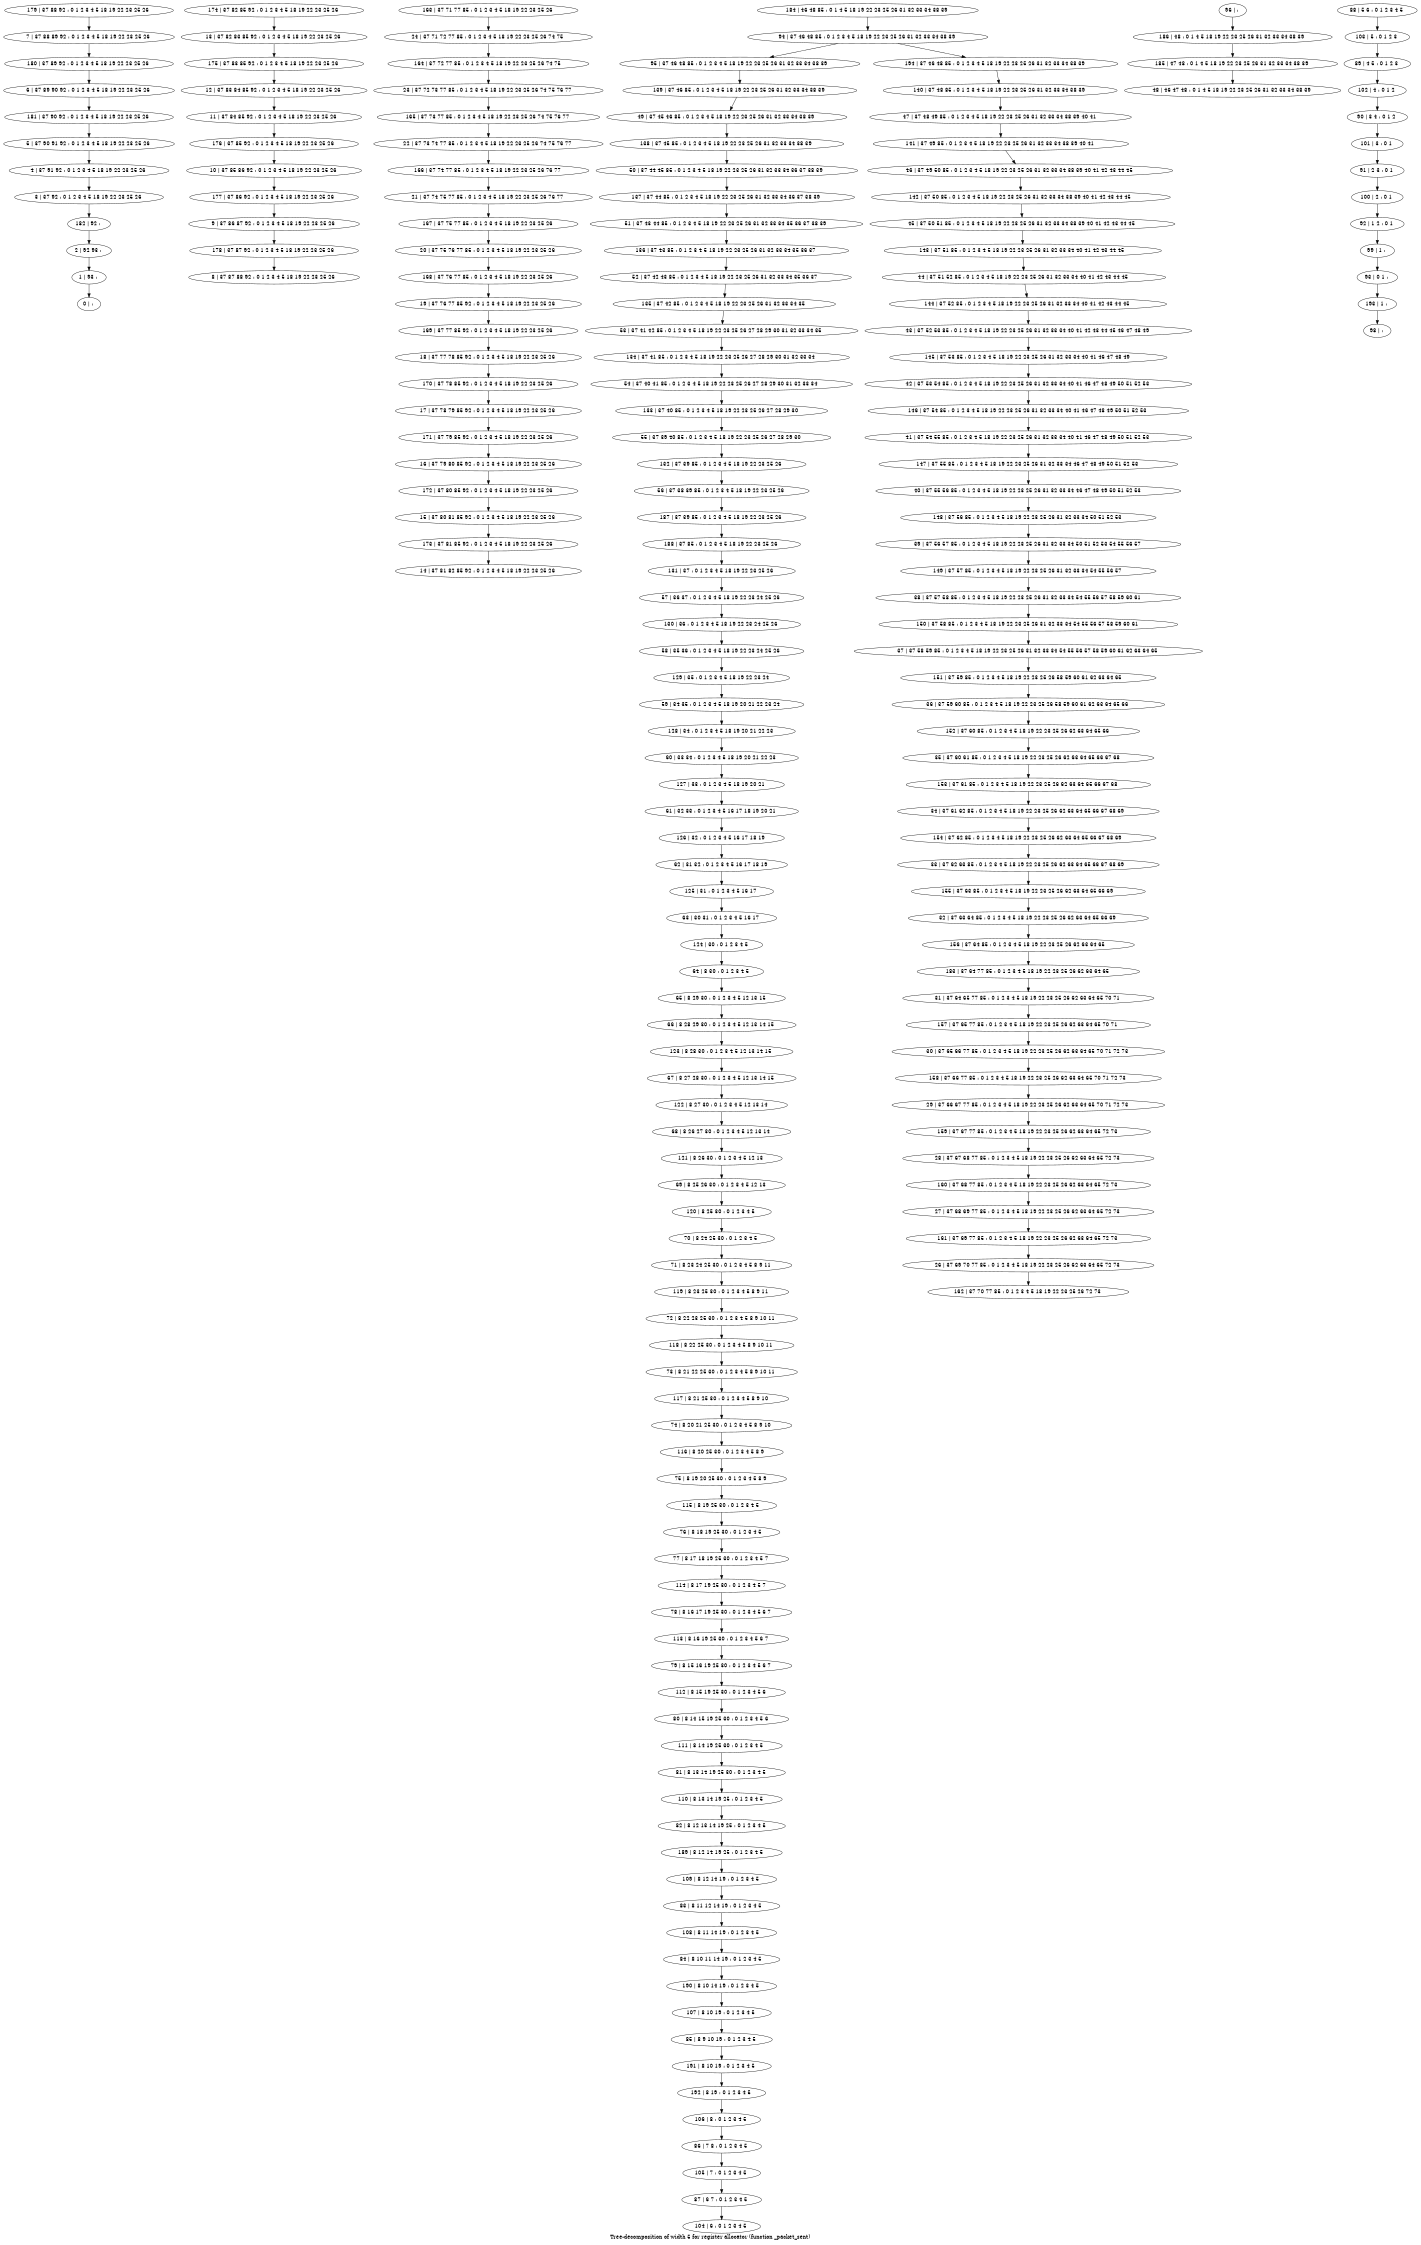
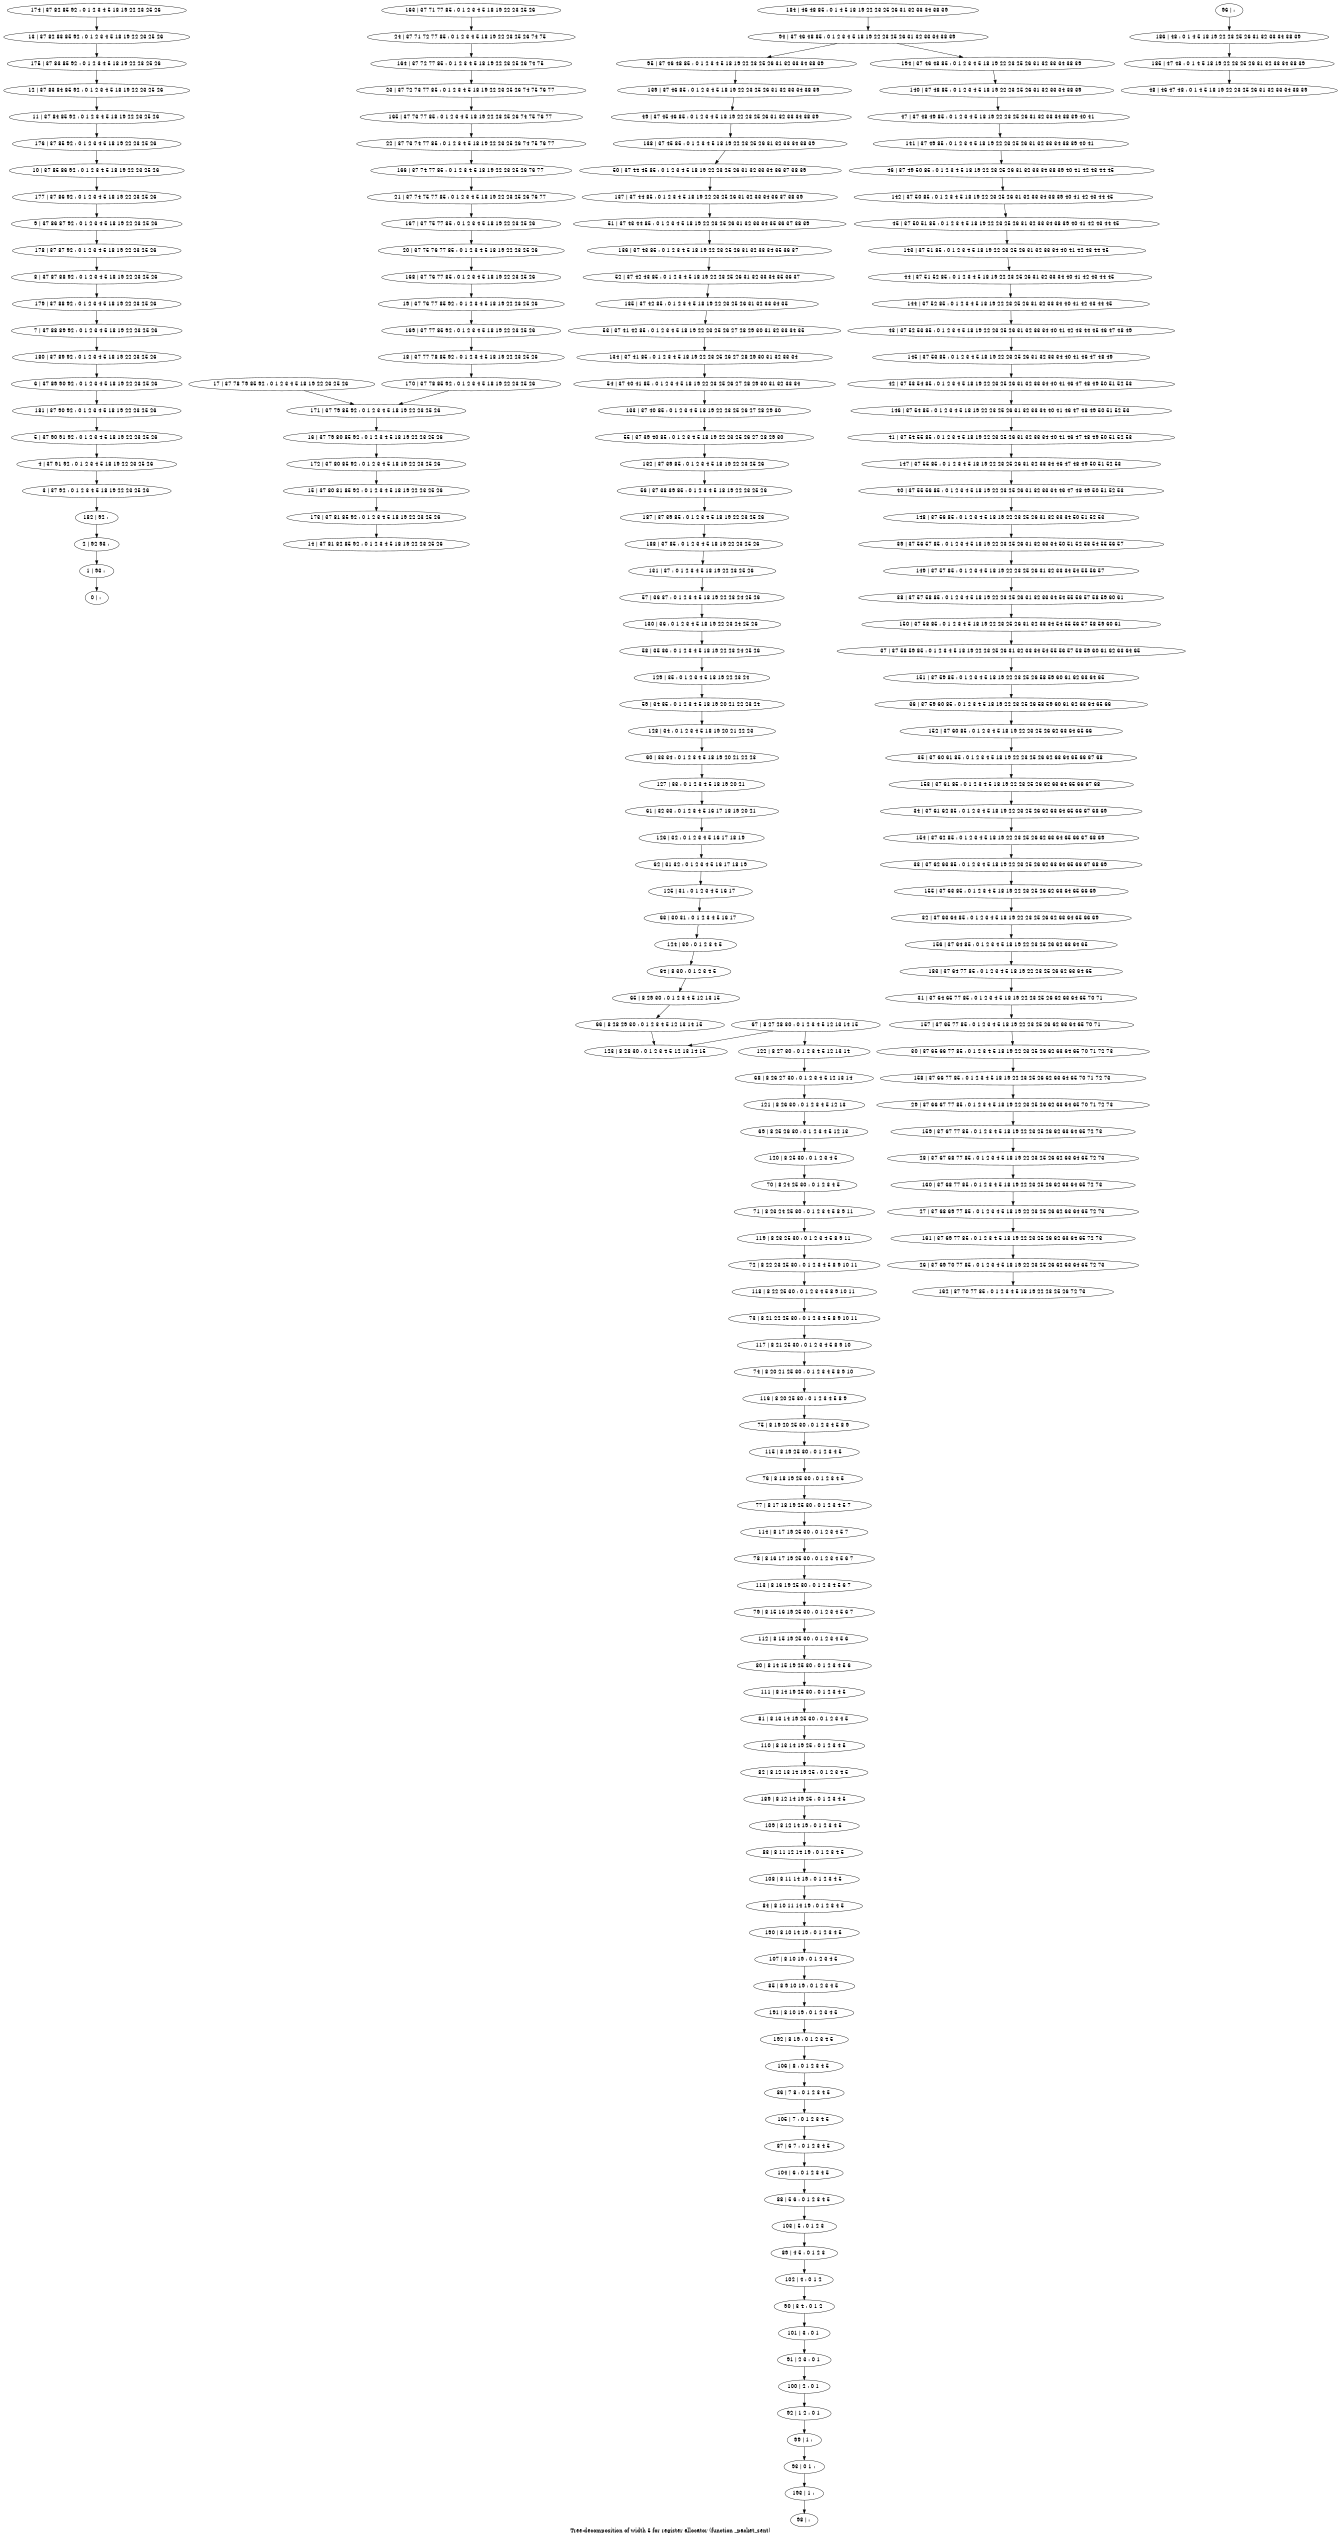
none -> (97, 289)
(488, 396) -> (426, 397)
(722, 1063) -> (733, 1038)
none -> (804, 2185)
